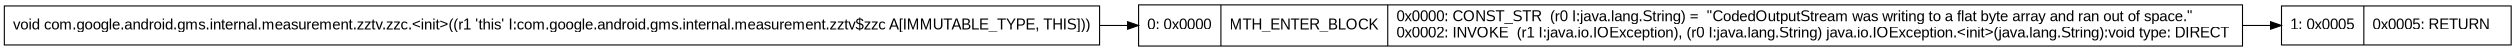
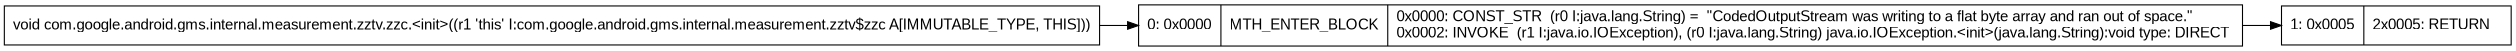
(2438, 25) -> (2438, 25)
